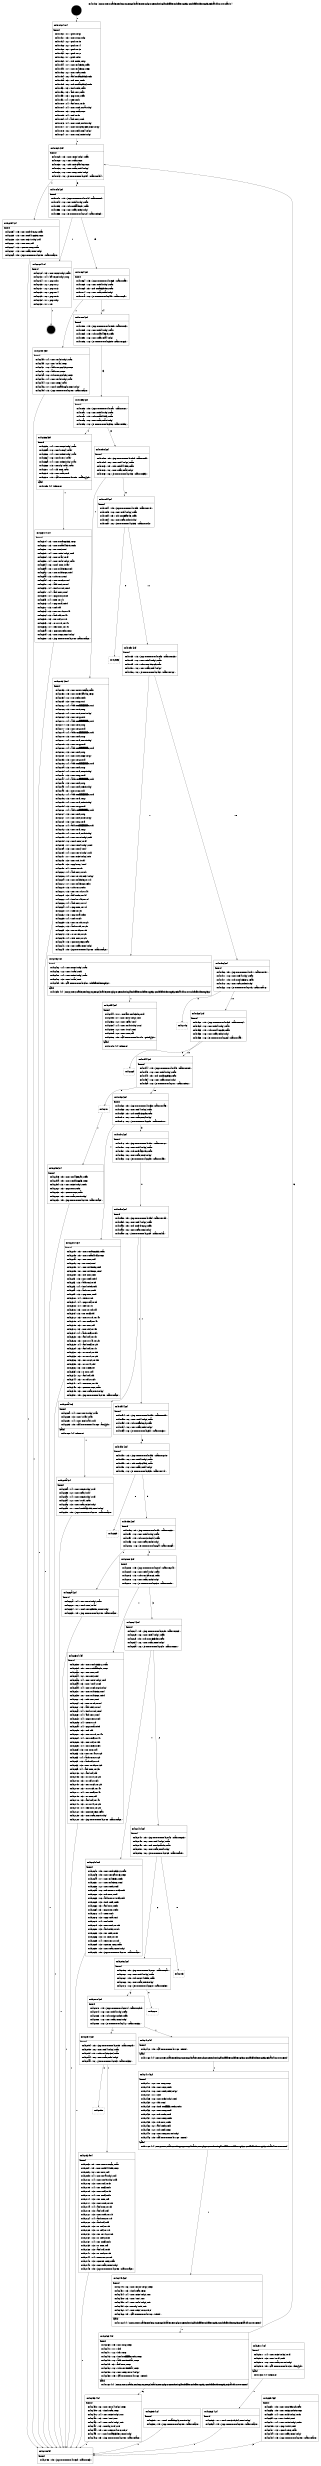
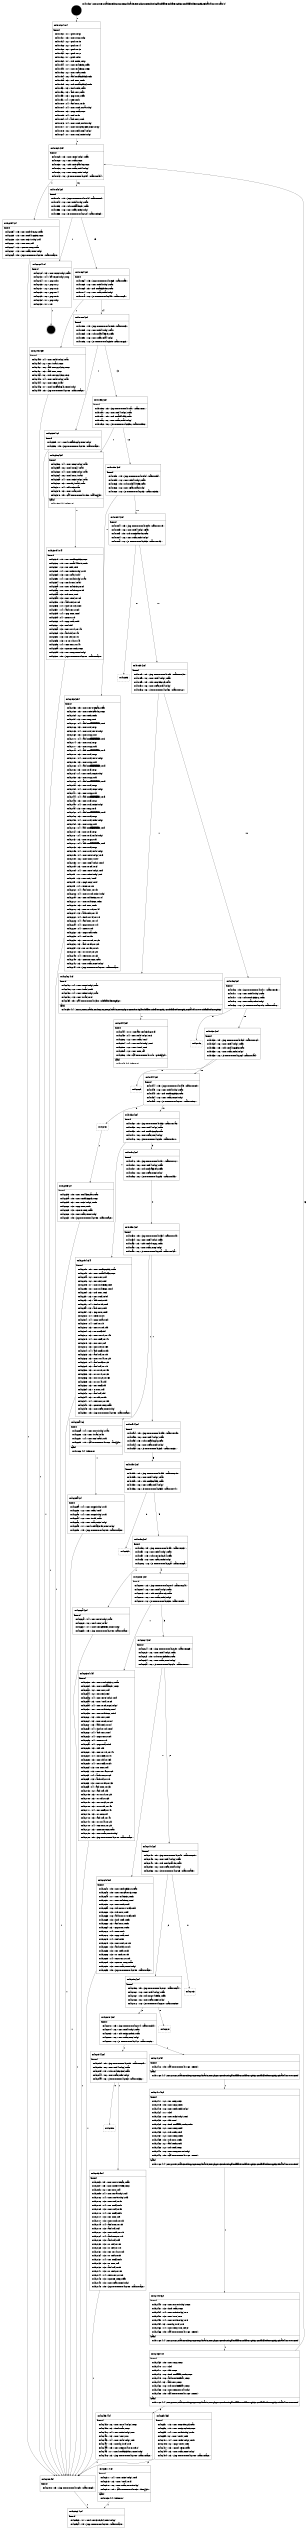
(77, 183) -> (78, 183)
none -> (88, 387)
(160, 2449) -> (81, 2499)
